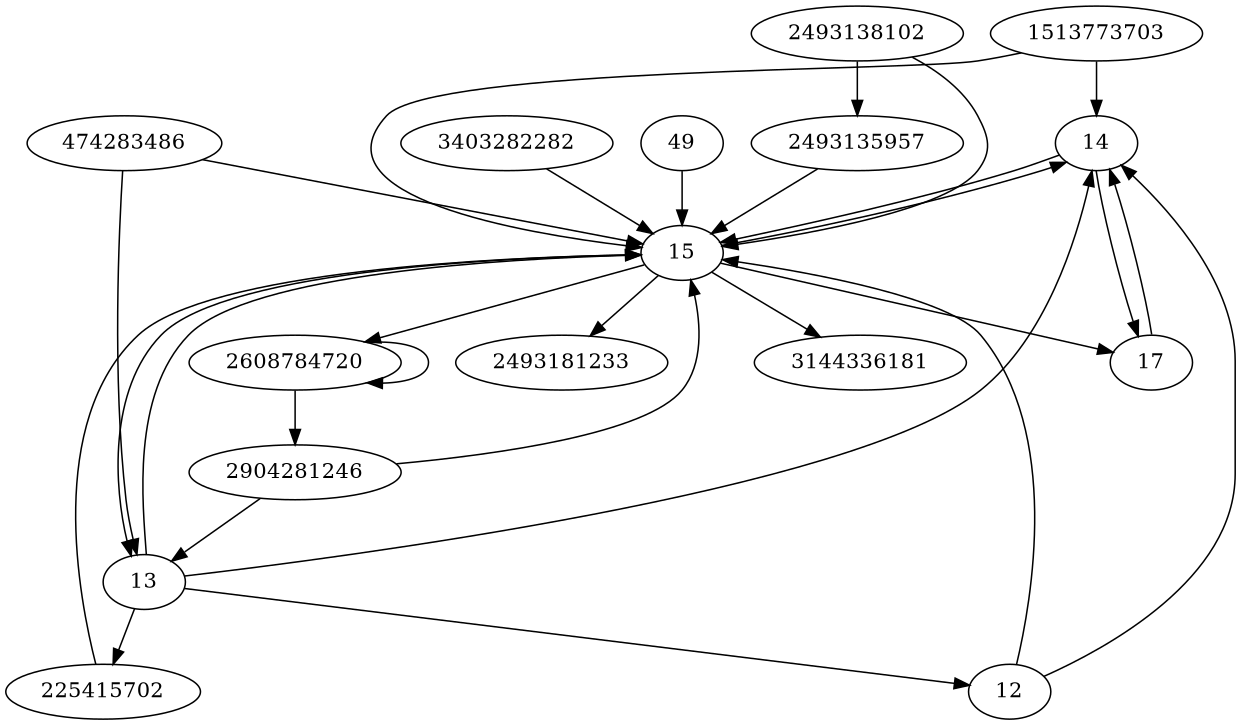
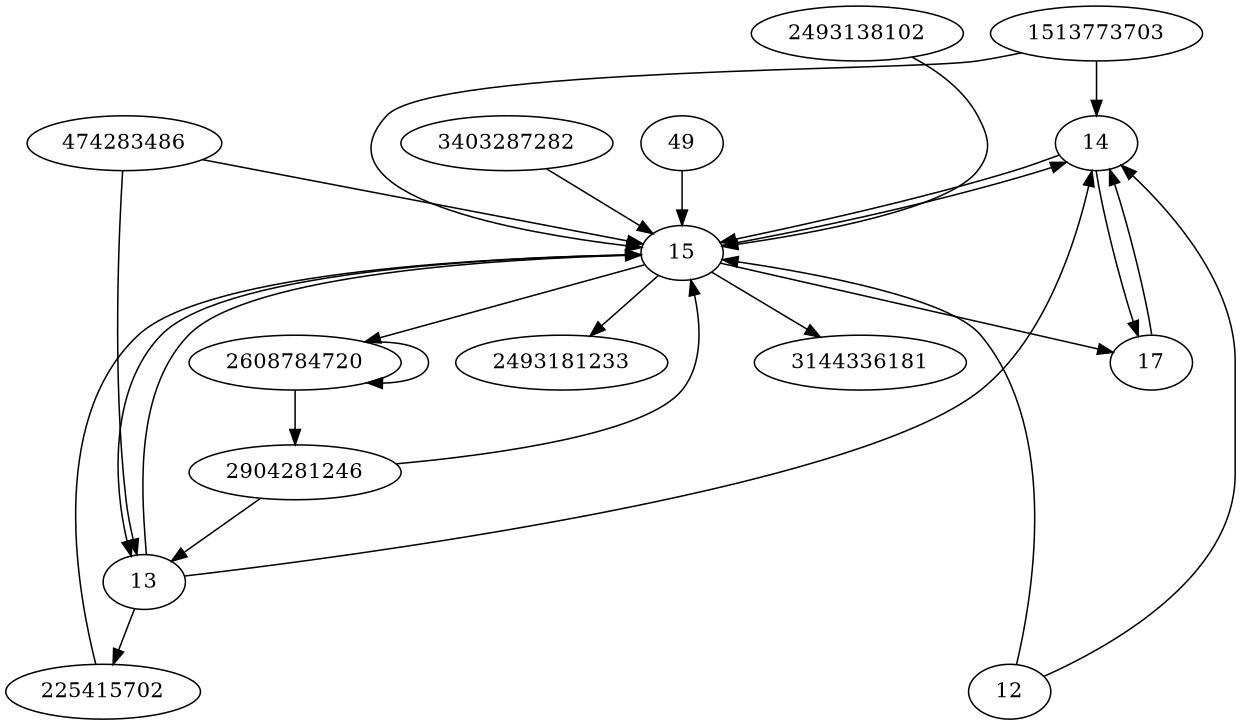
(507, 143) -> (507, 143)
(857, 143) -> none
(569, 636) -> none
